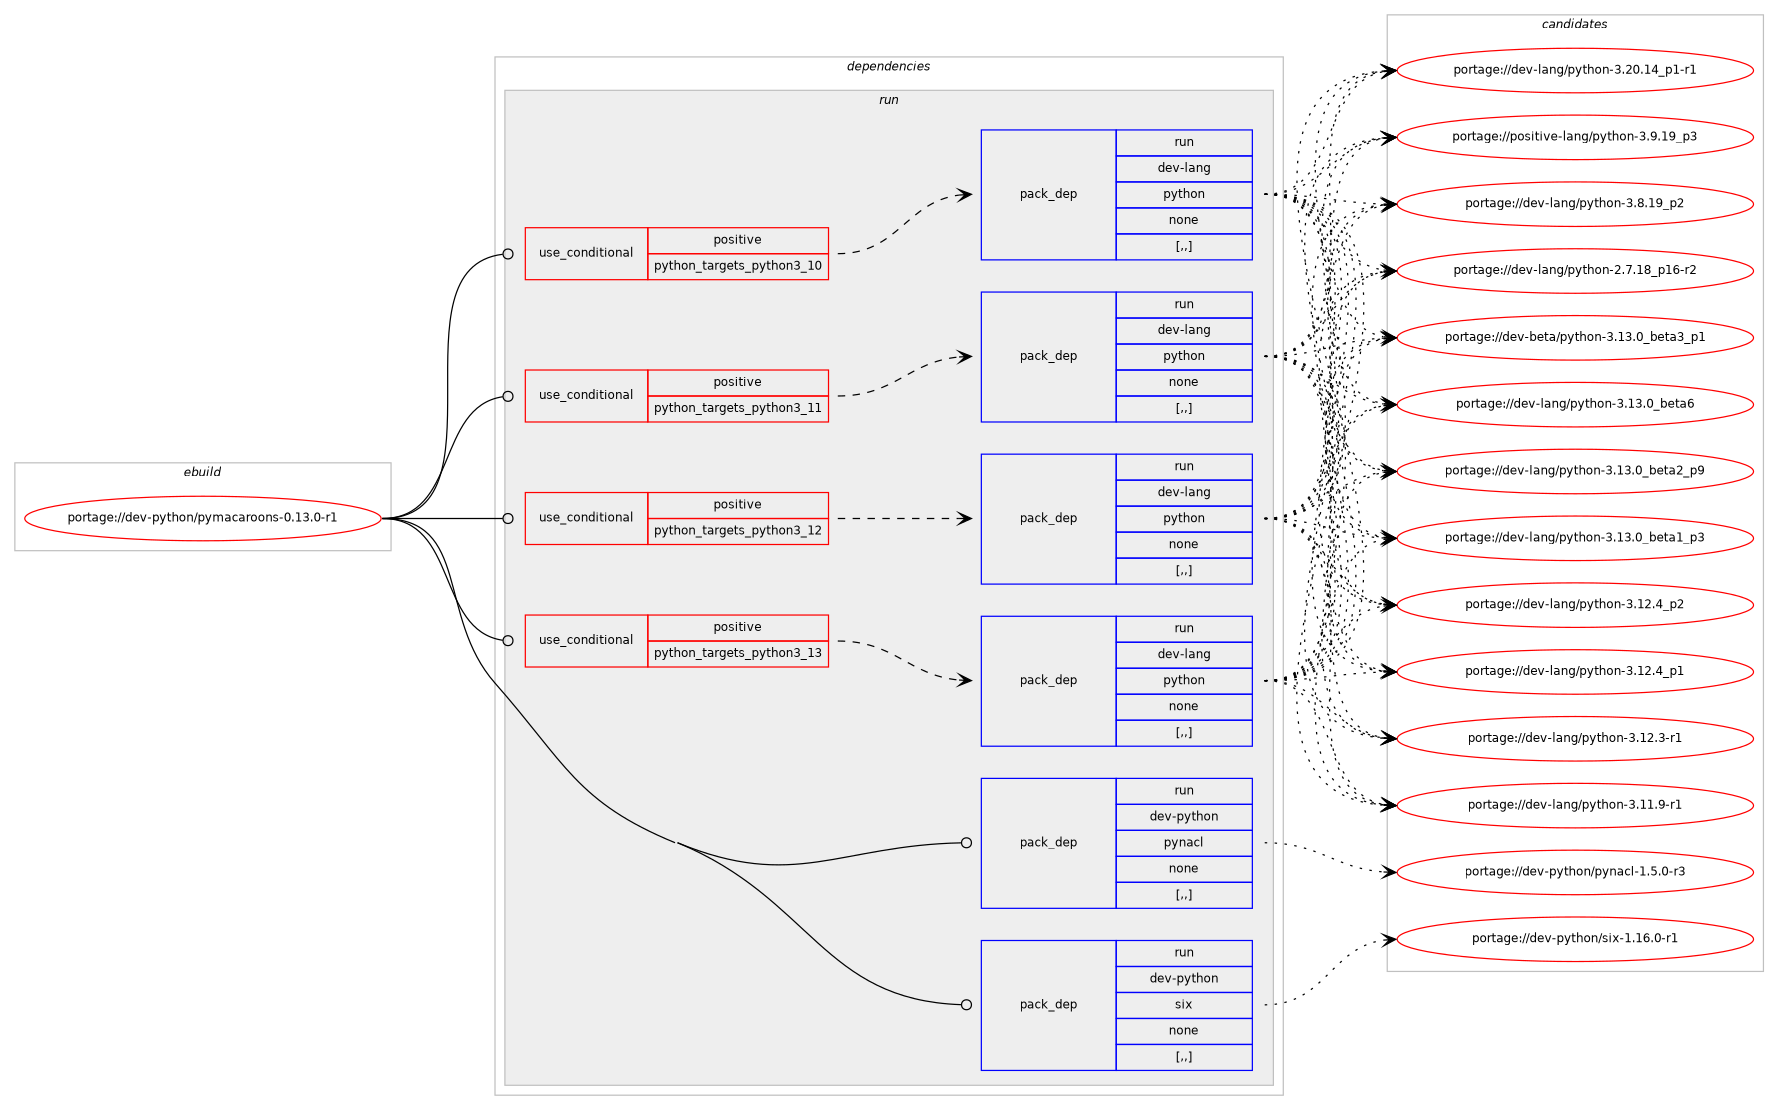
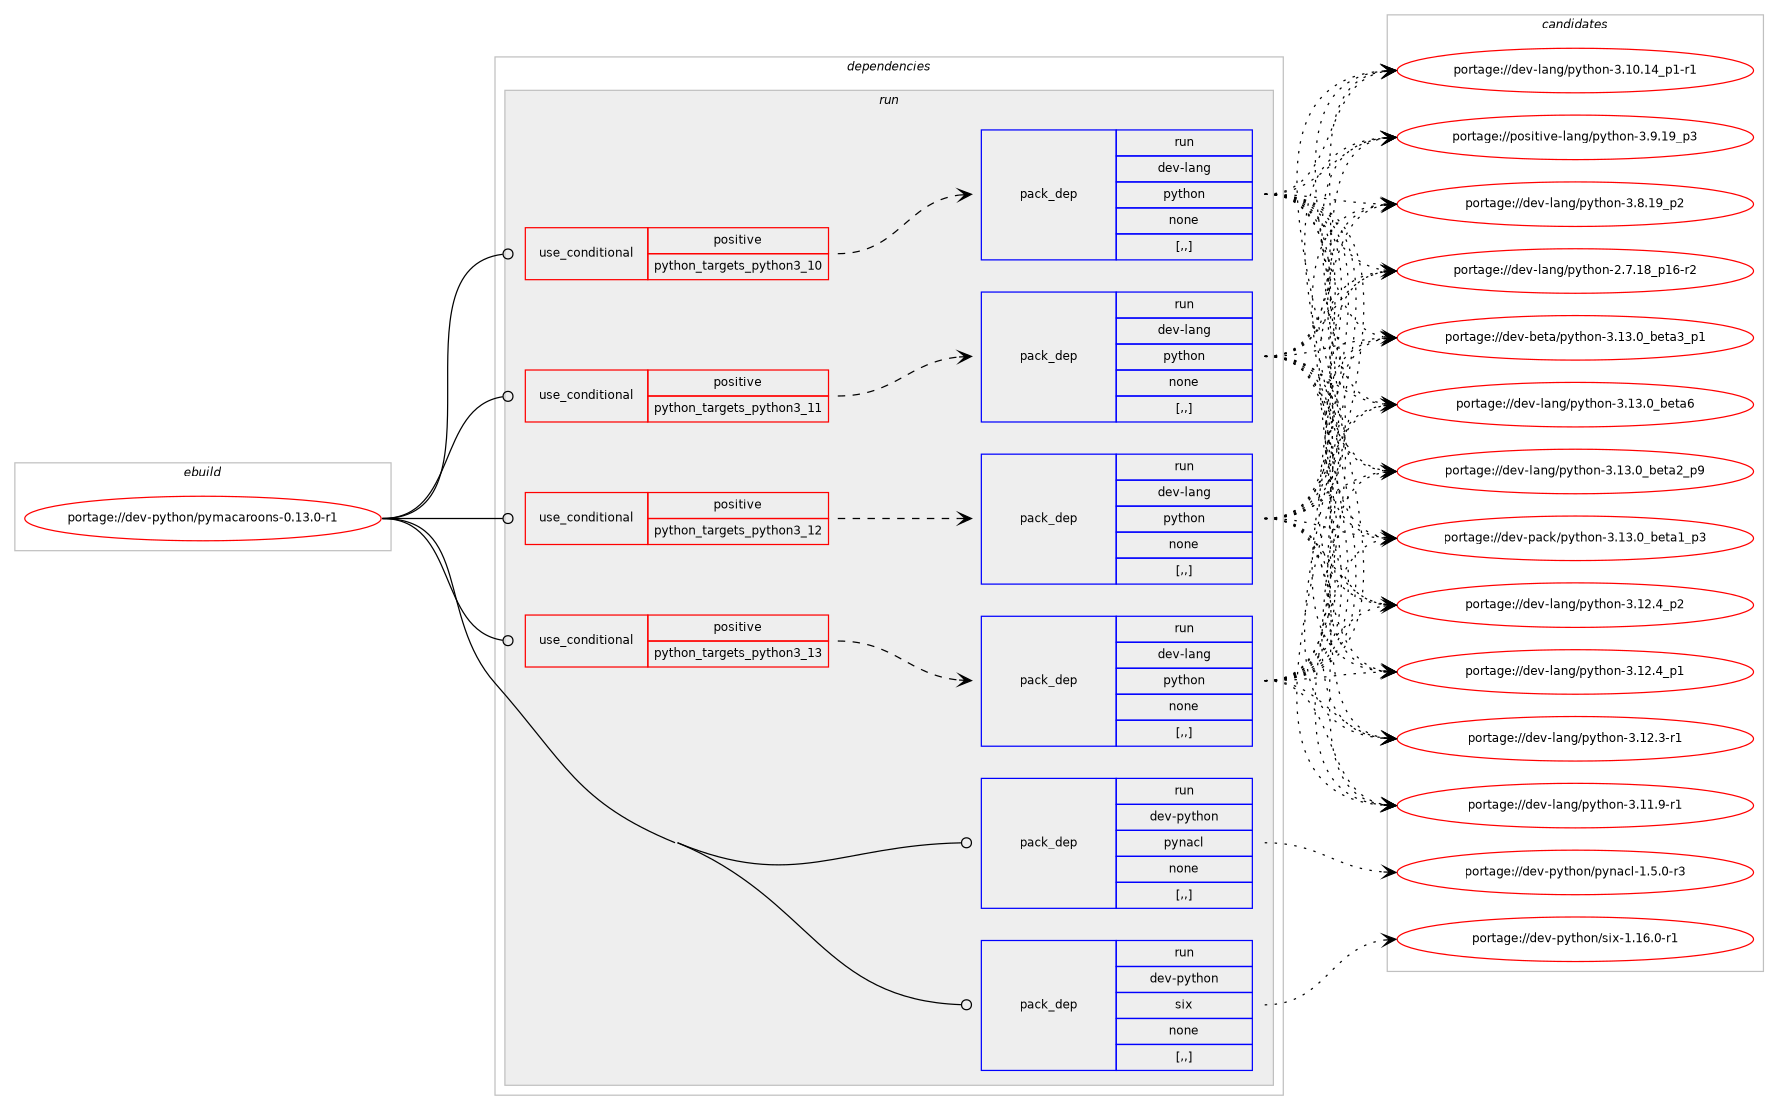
(1575, 71) -> (1575, 71)
(1575, 538) -> (1575, 538)
